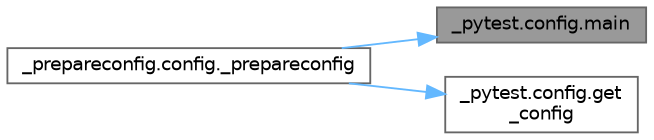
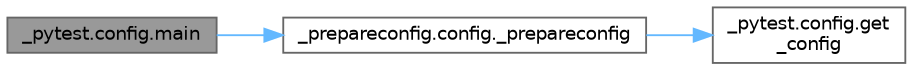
(380, 44) -> (240, 35)
